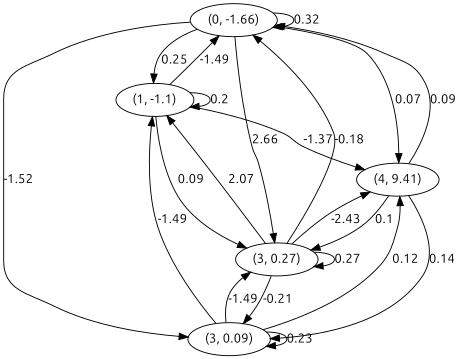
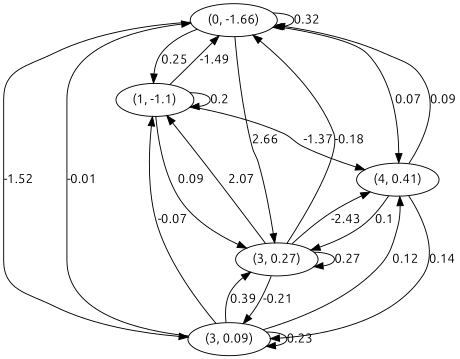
(398, 180) -> (398, 180)
none -> (67, 183)
(173, 220) -> (173, 220)
(243, 299) -> (243, 299)
